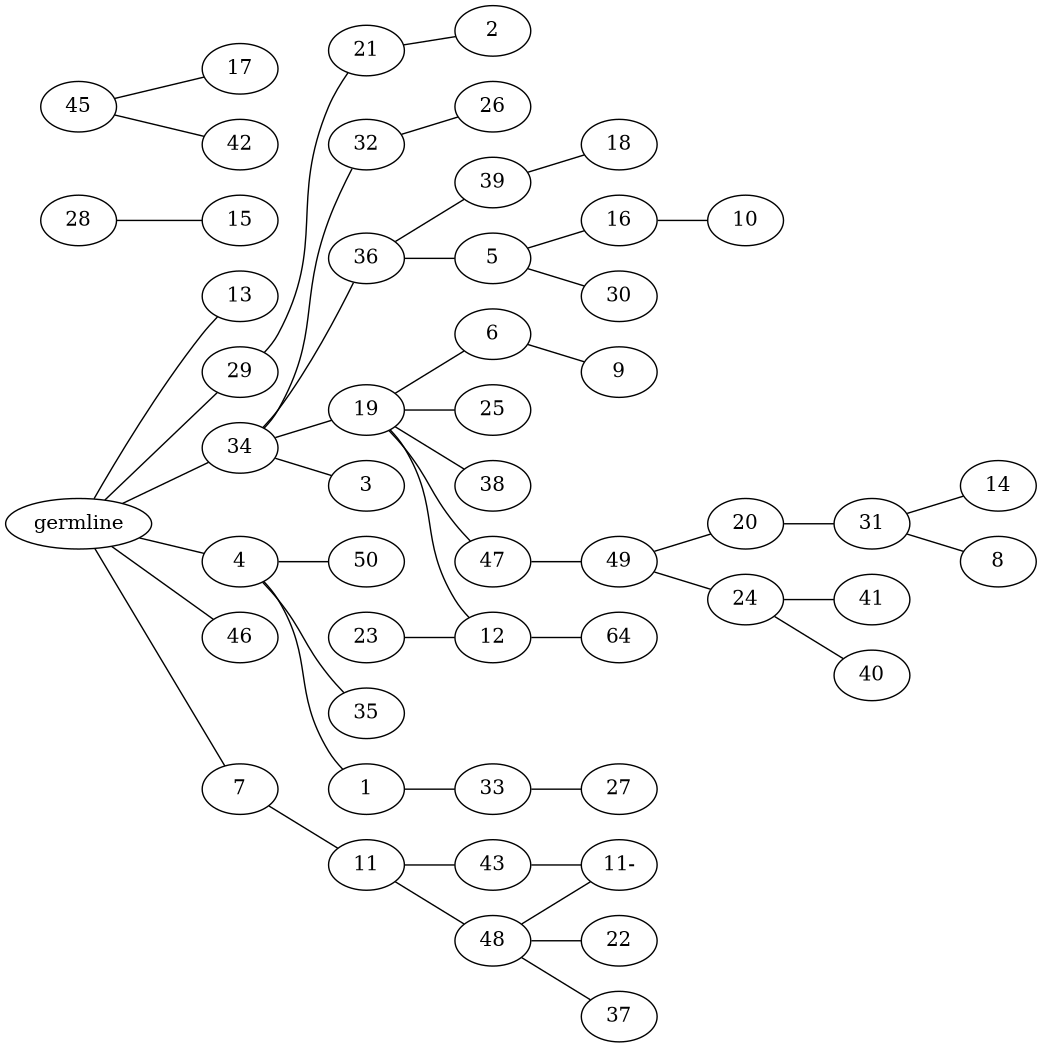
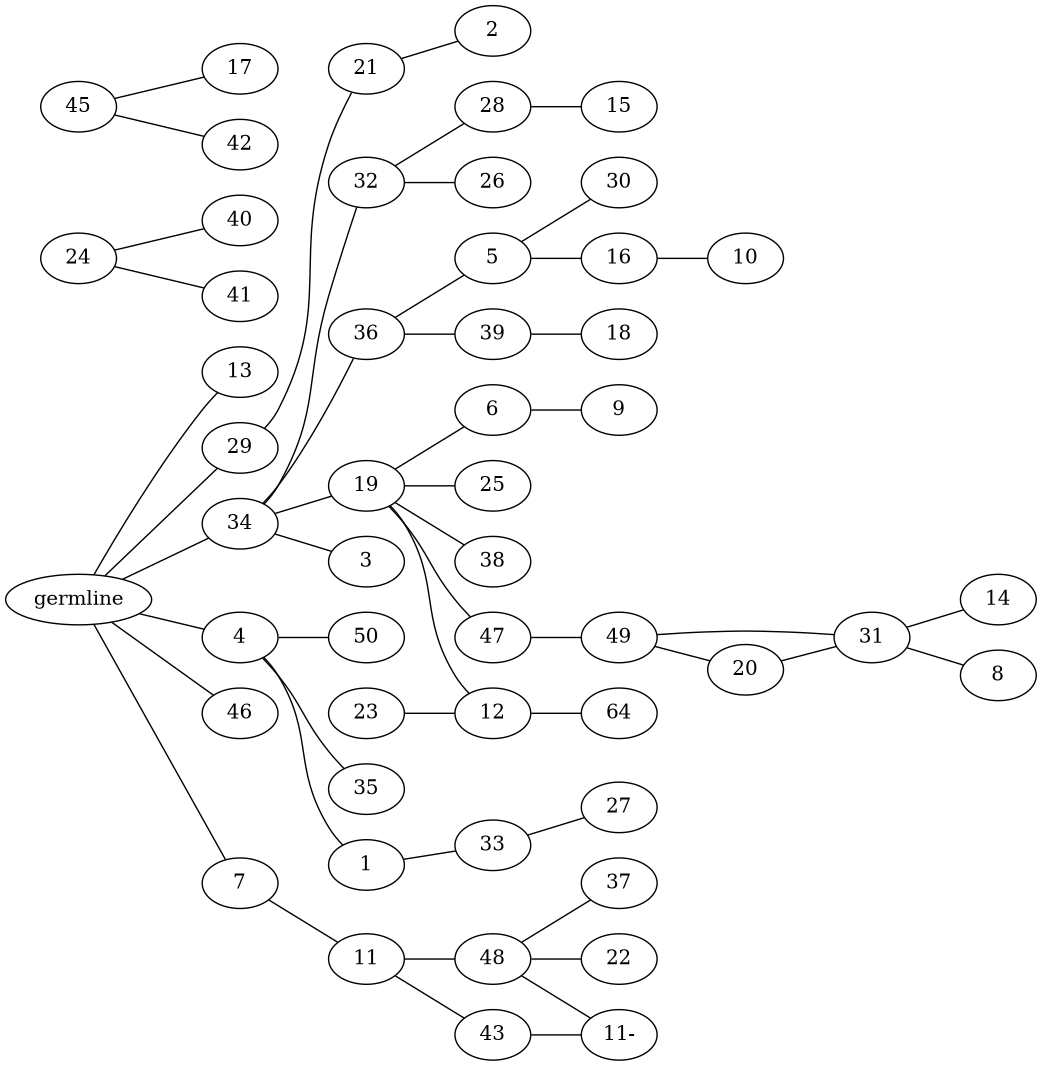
none -> (430, 145)
(683, 581) -> (746, 631)
